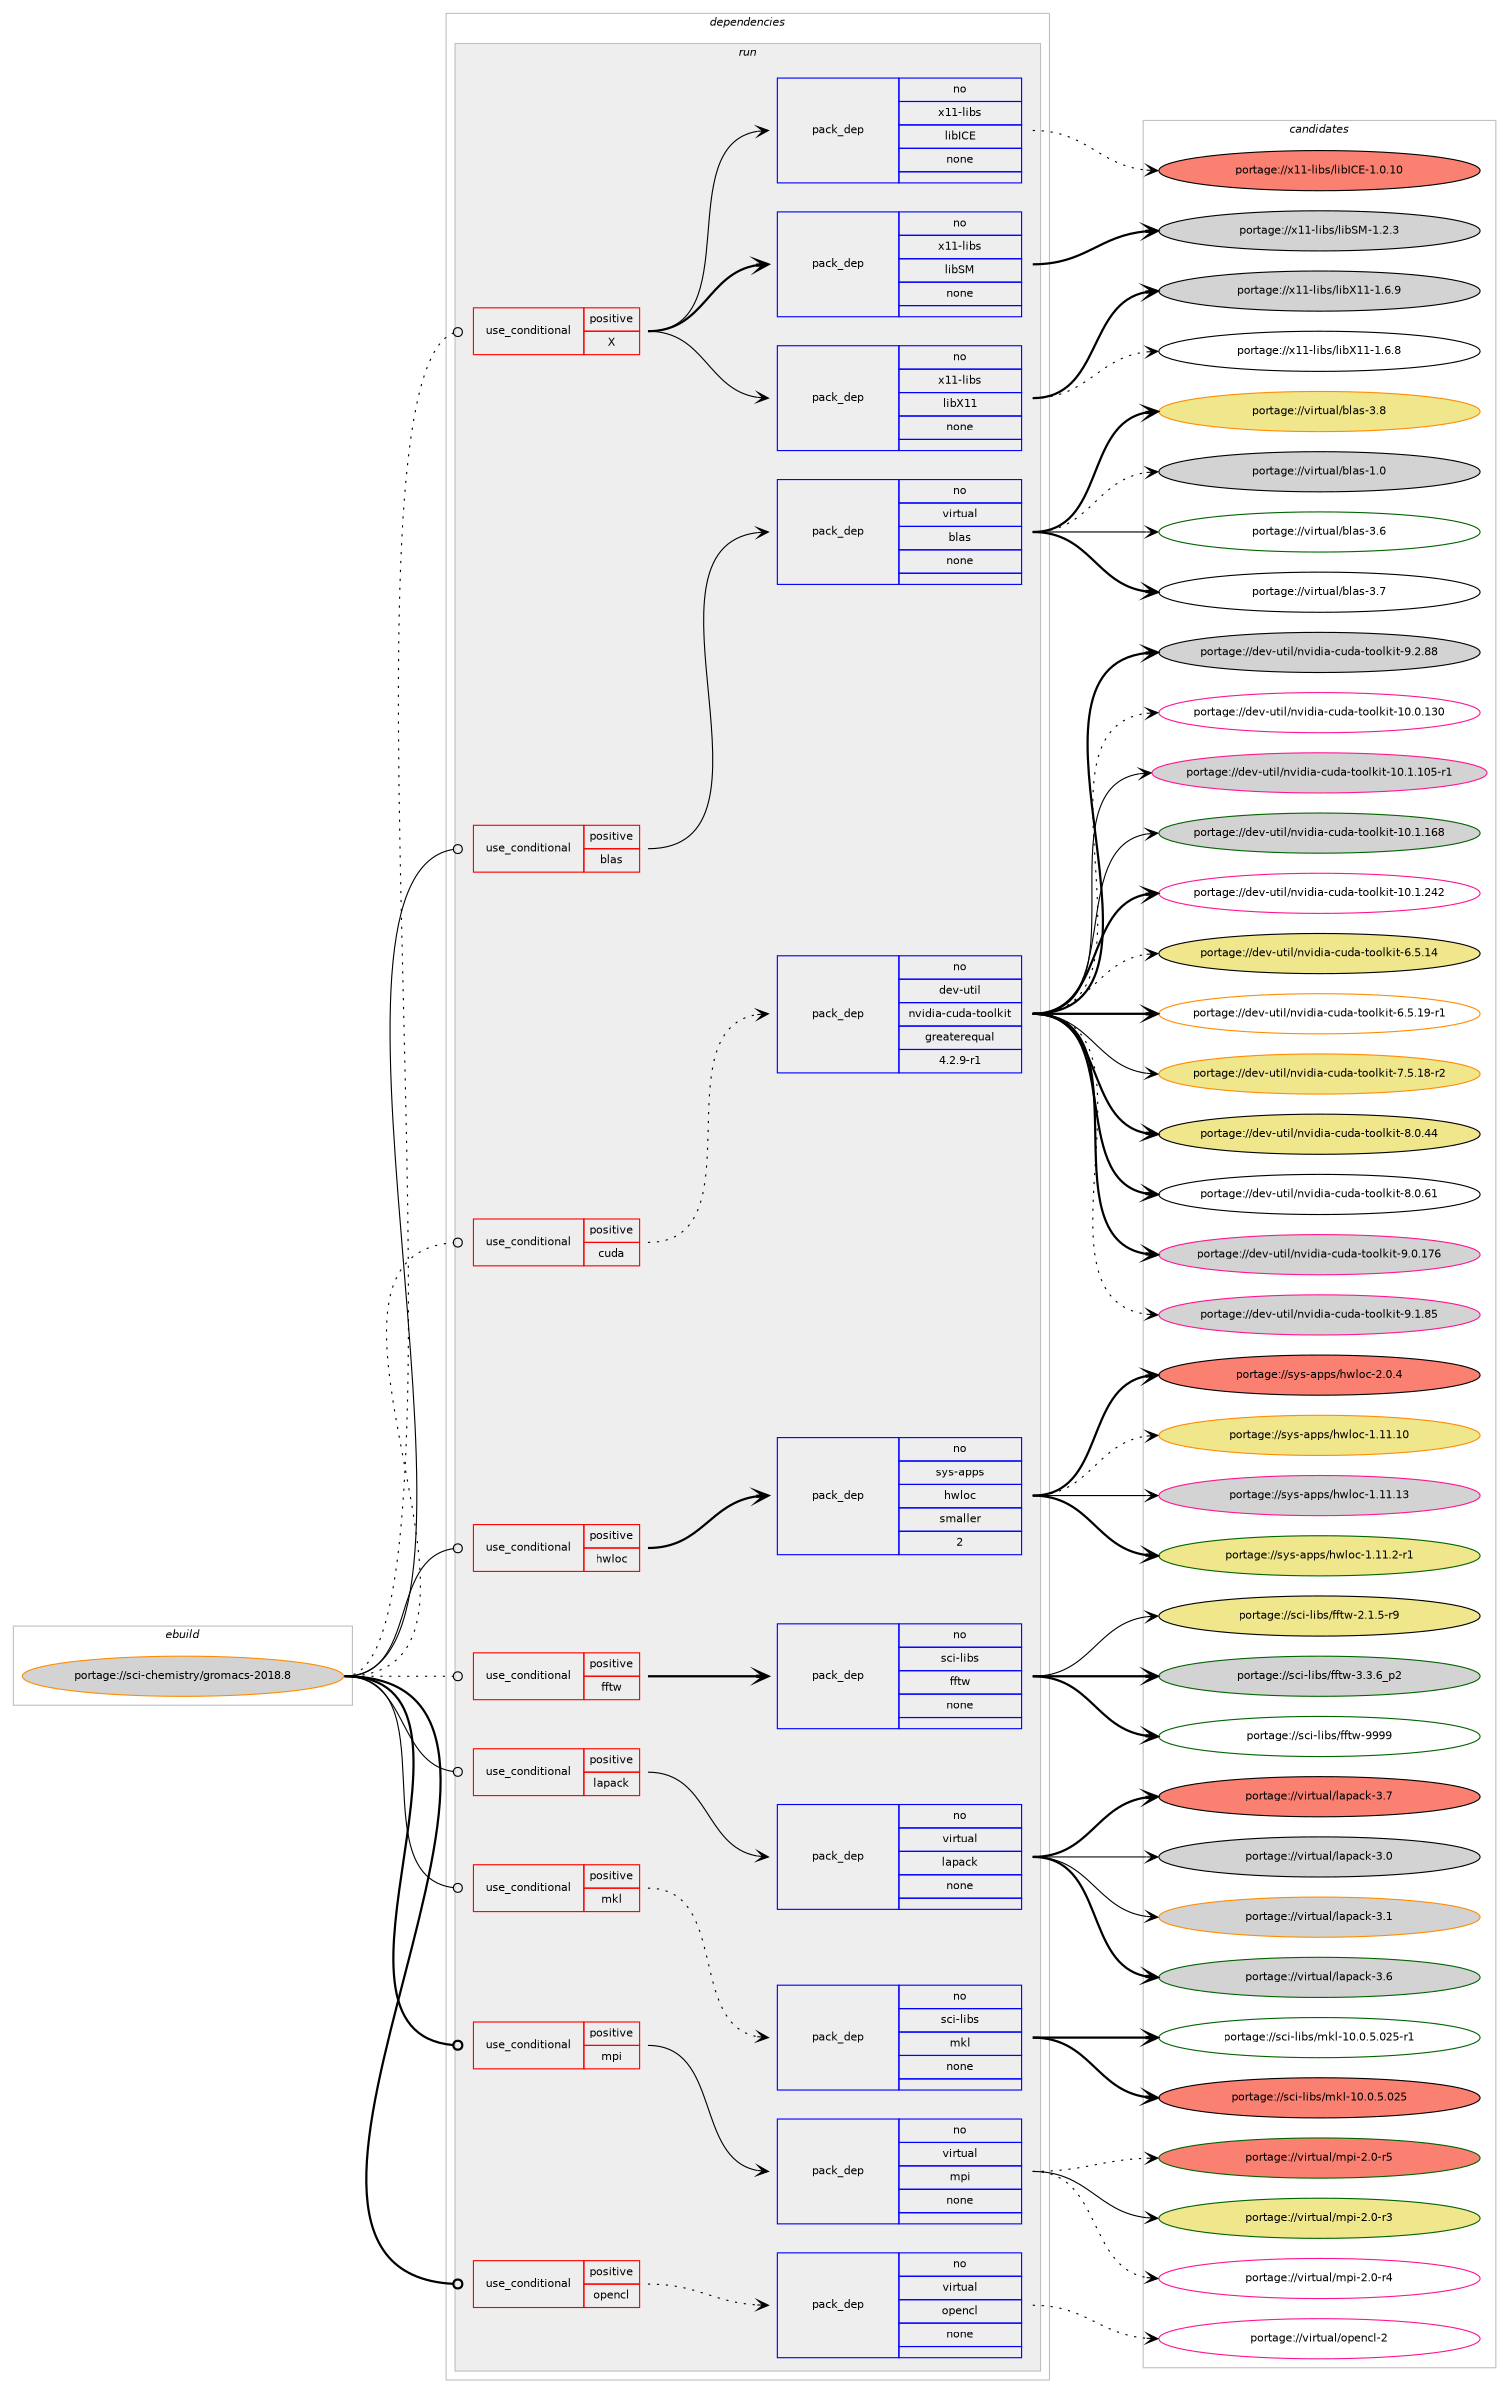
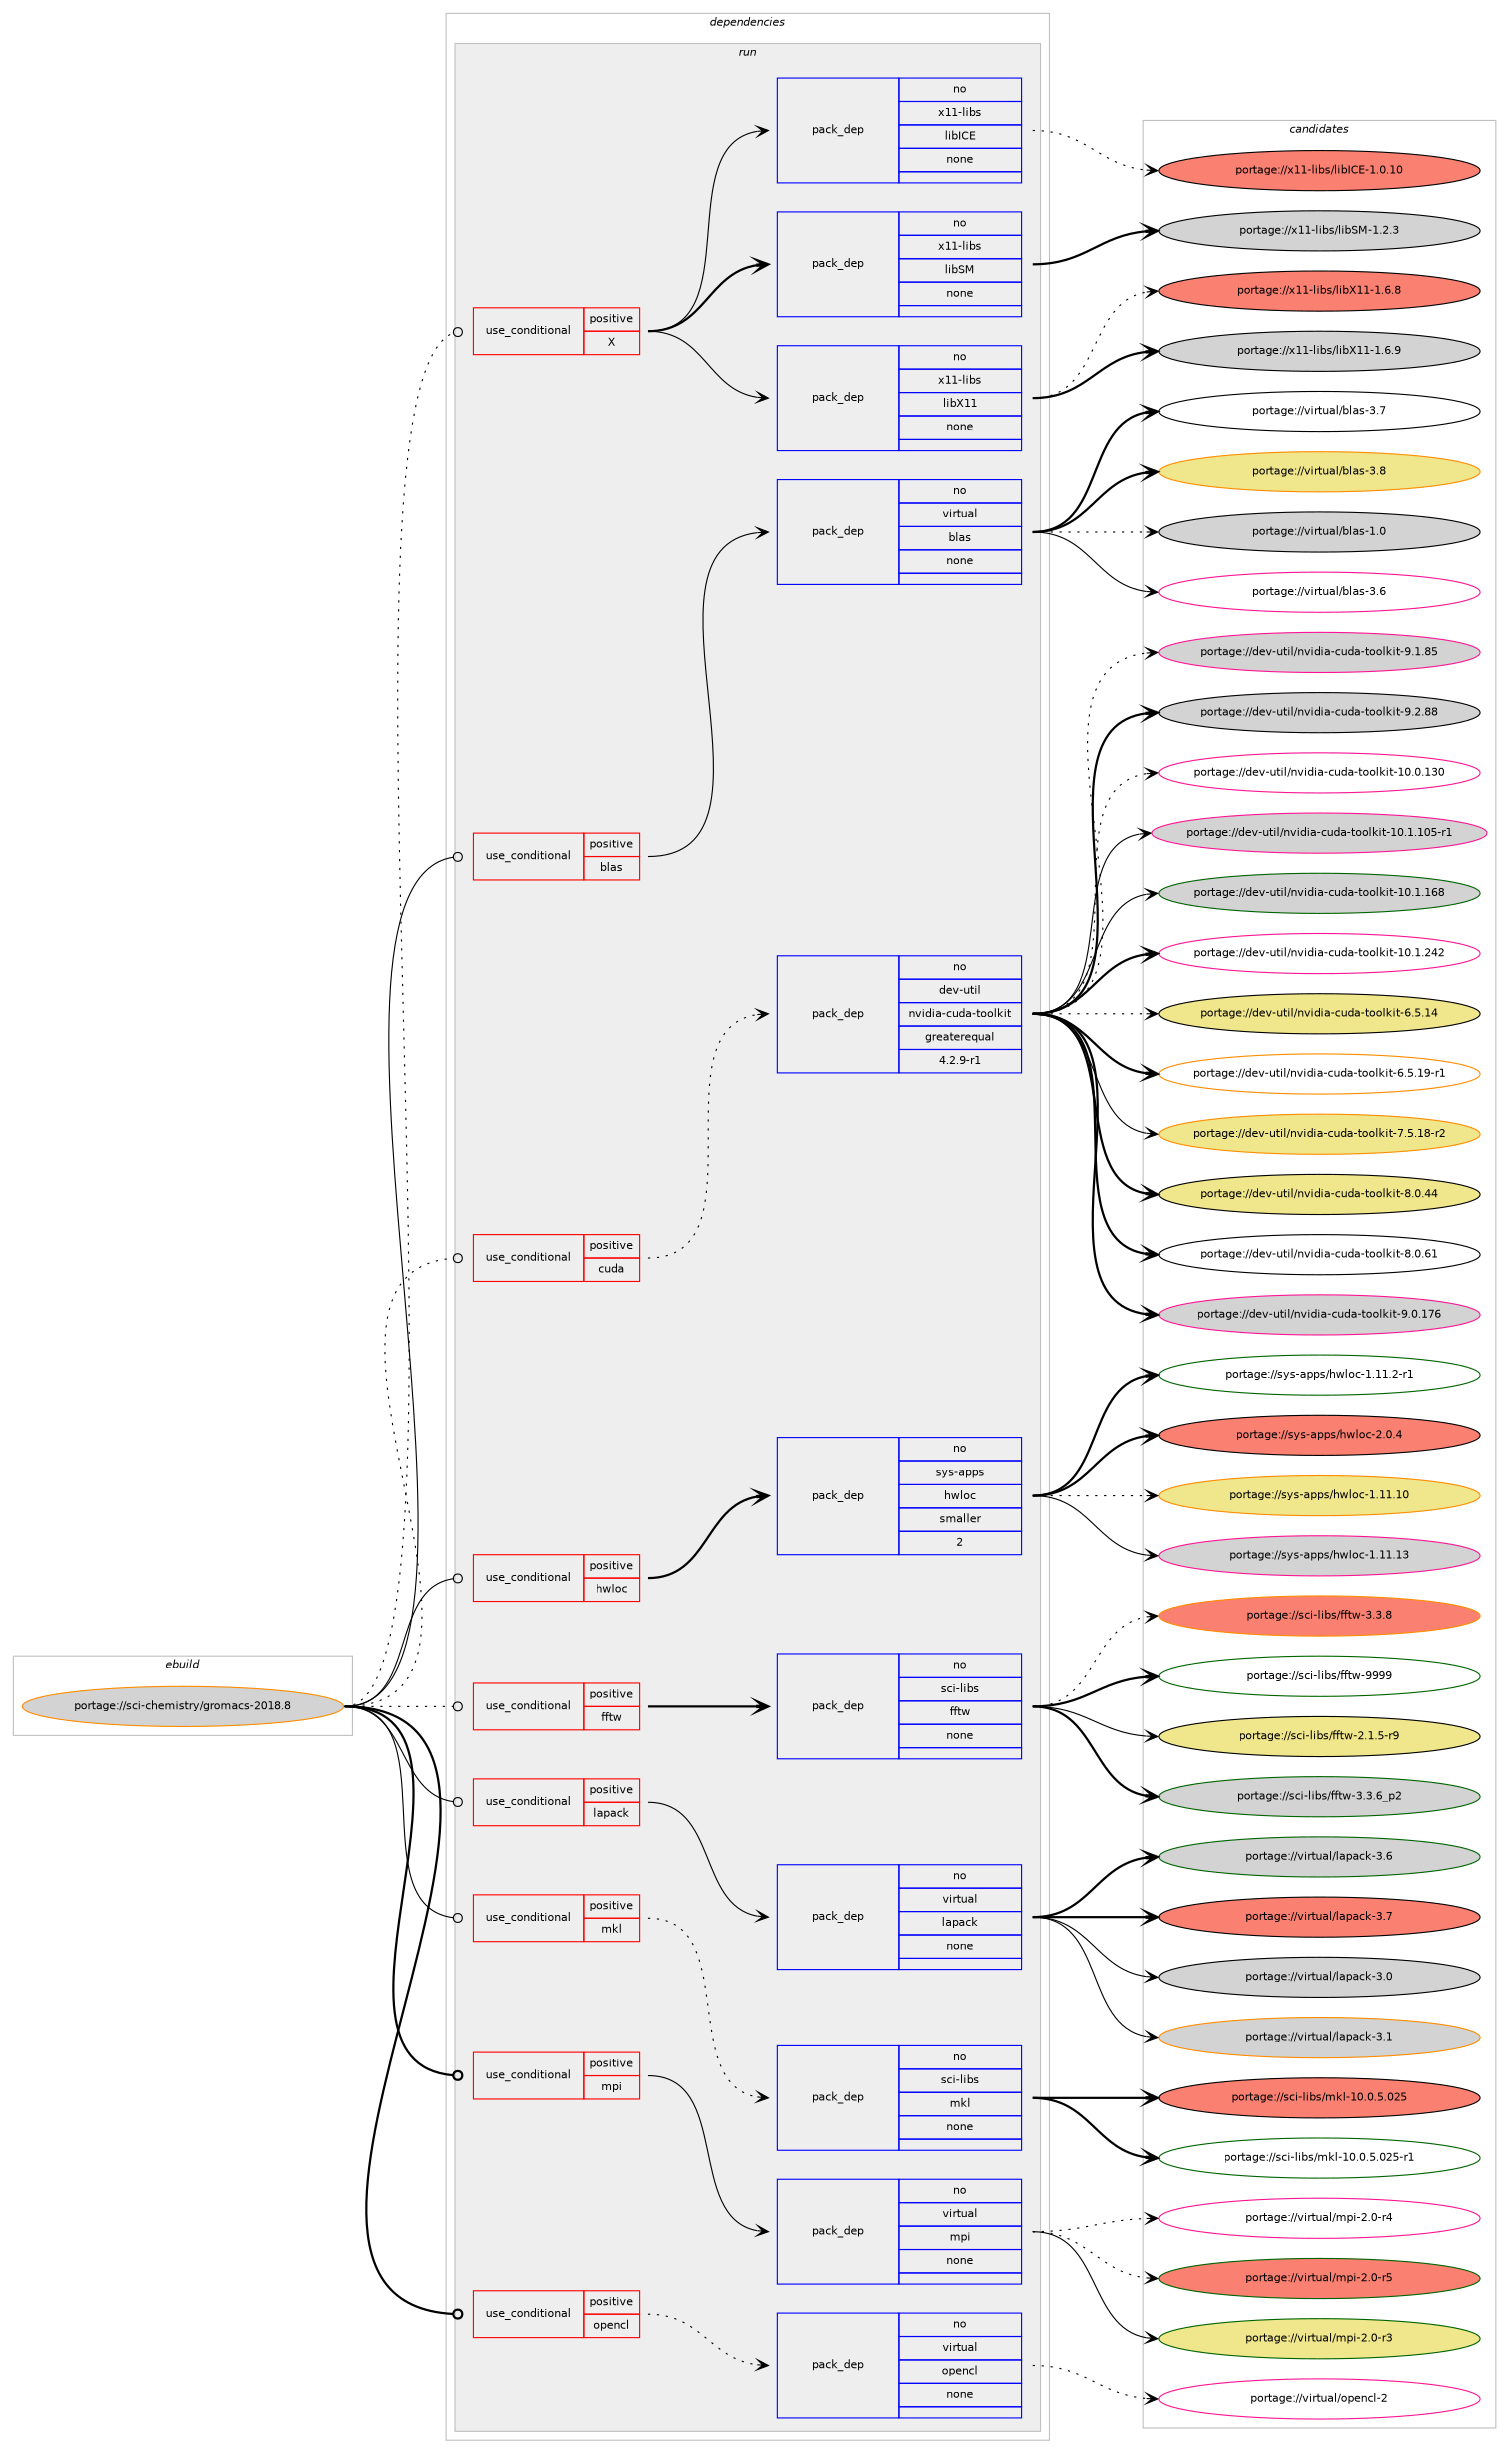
(1319, 351) -> (1319, 291)
(1319, 532) -> (1319, 592)
(1319, 1556) -> (1319, 1375)
none -> (1319, 1616)
